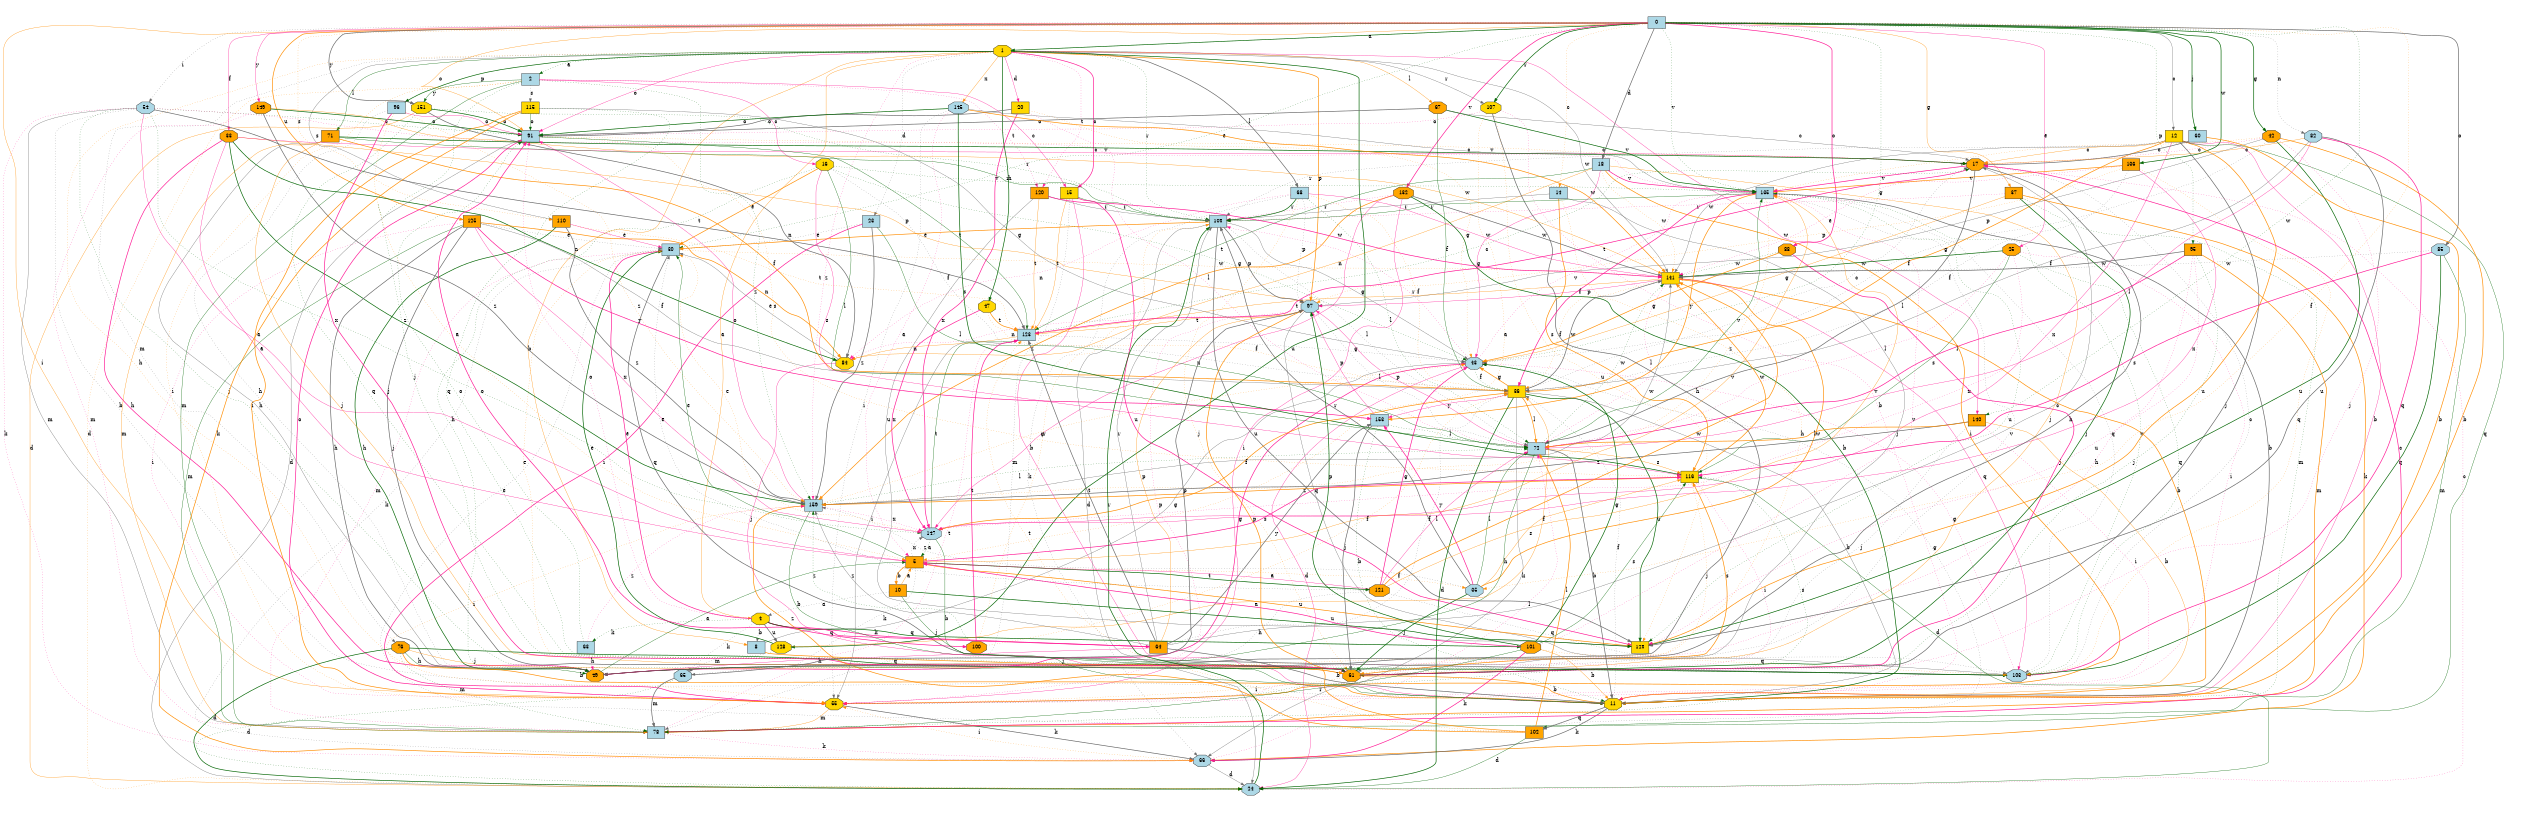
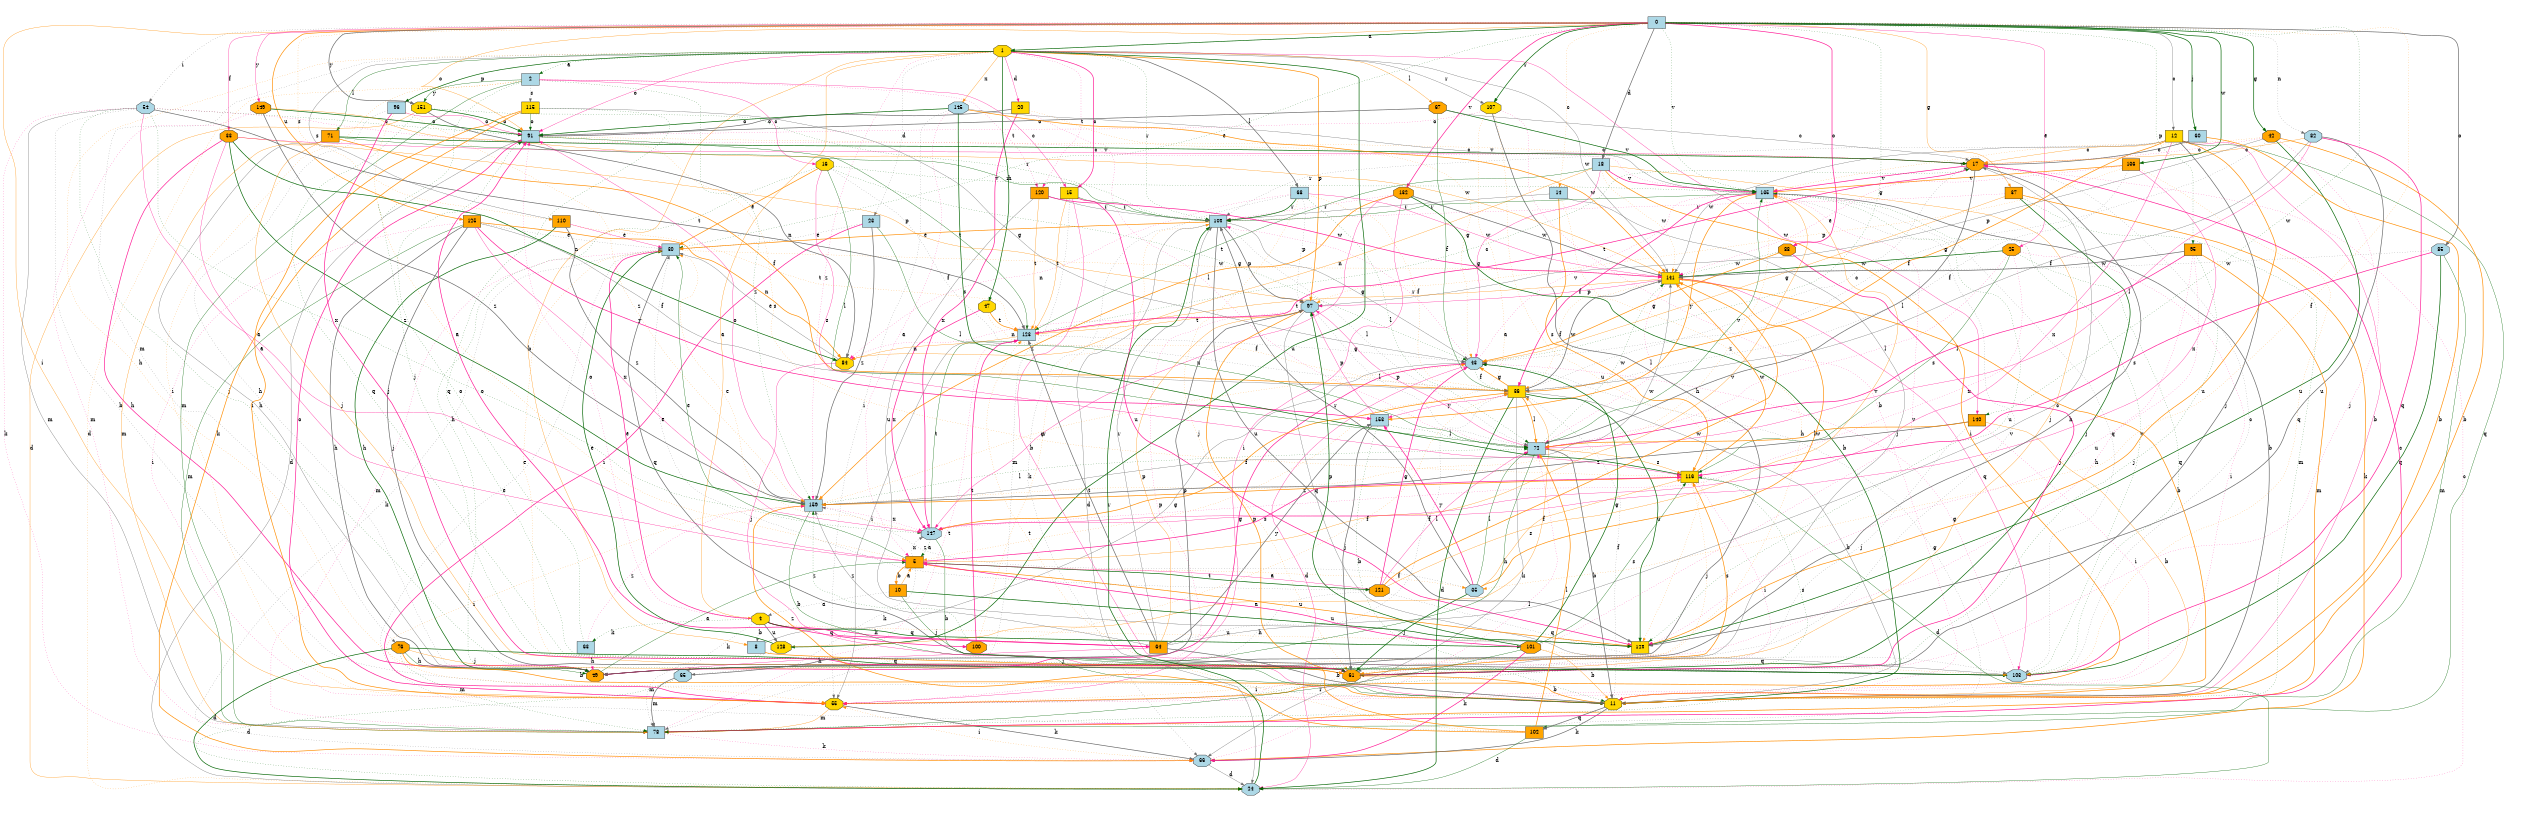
none -> (1176, 635)
(711, 660) -> (693, 661)
